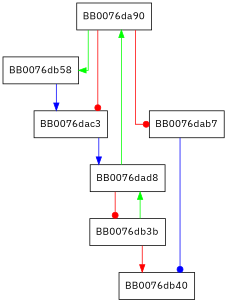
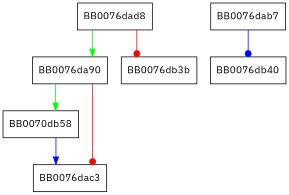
(41, 70) -> (41, 124)
(135, 81) -> none
(99, 147) -> none
(140, 209) -> none
(142, 255) -> none
